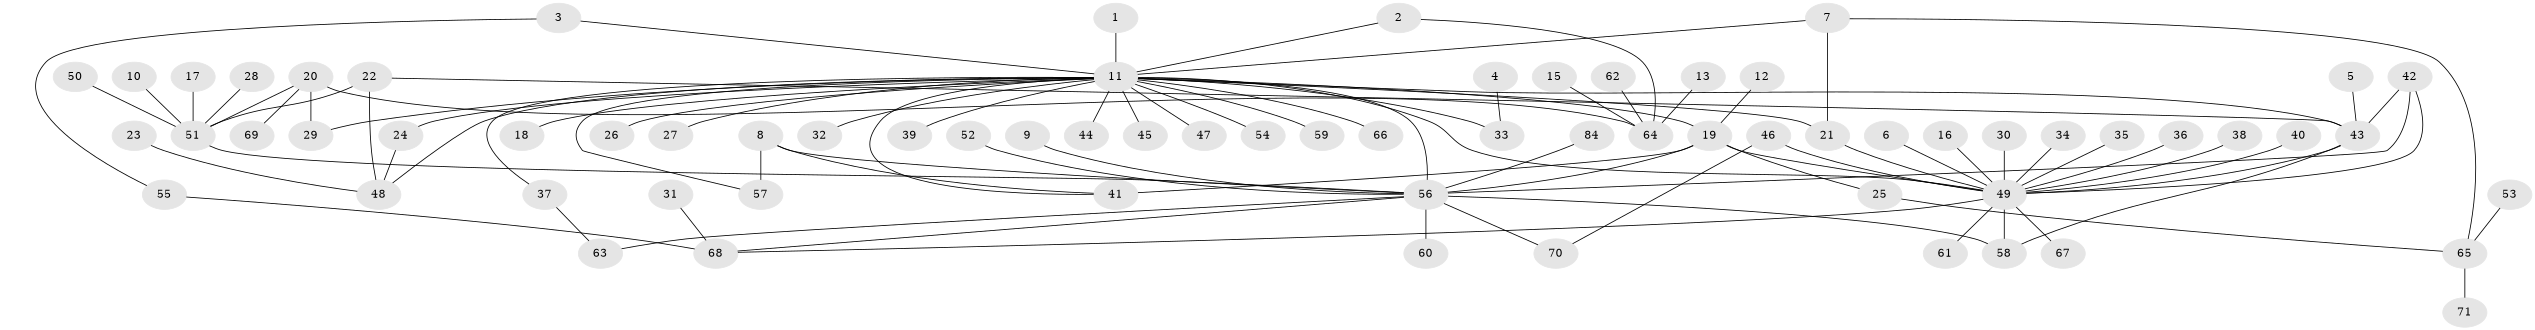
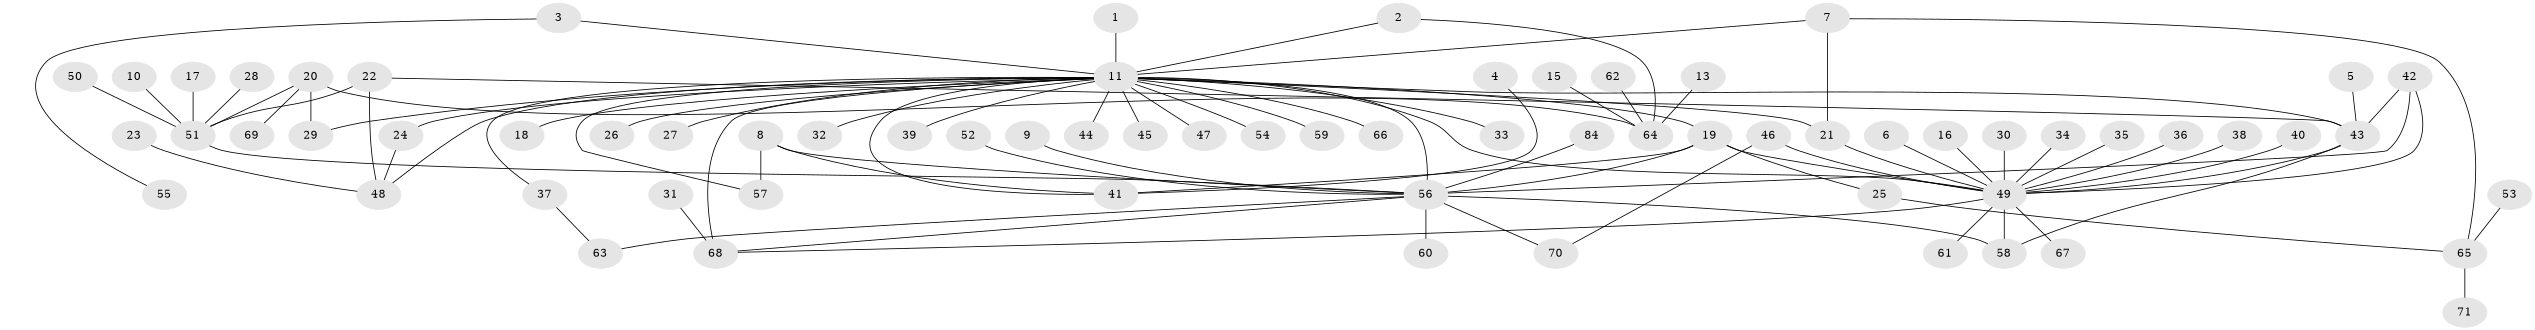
(1762, 77) -> none
(1499, 109) -> (1489, 165)
(441, 218) -> (731, 122)
